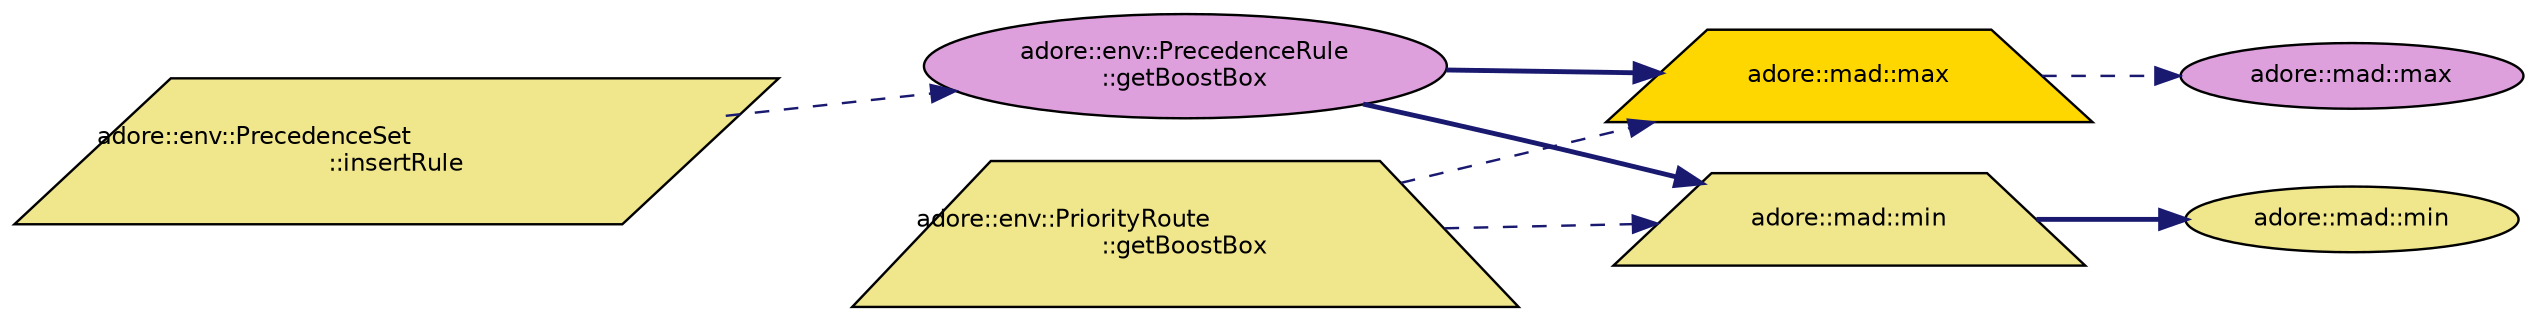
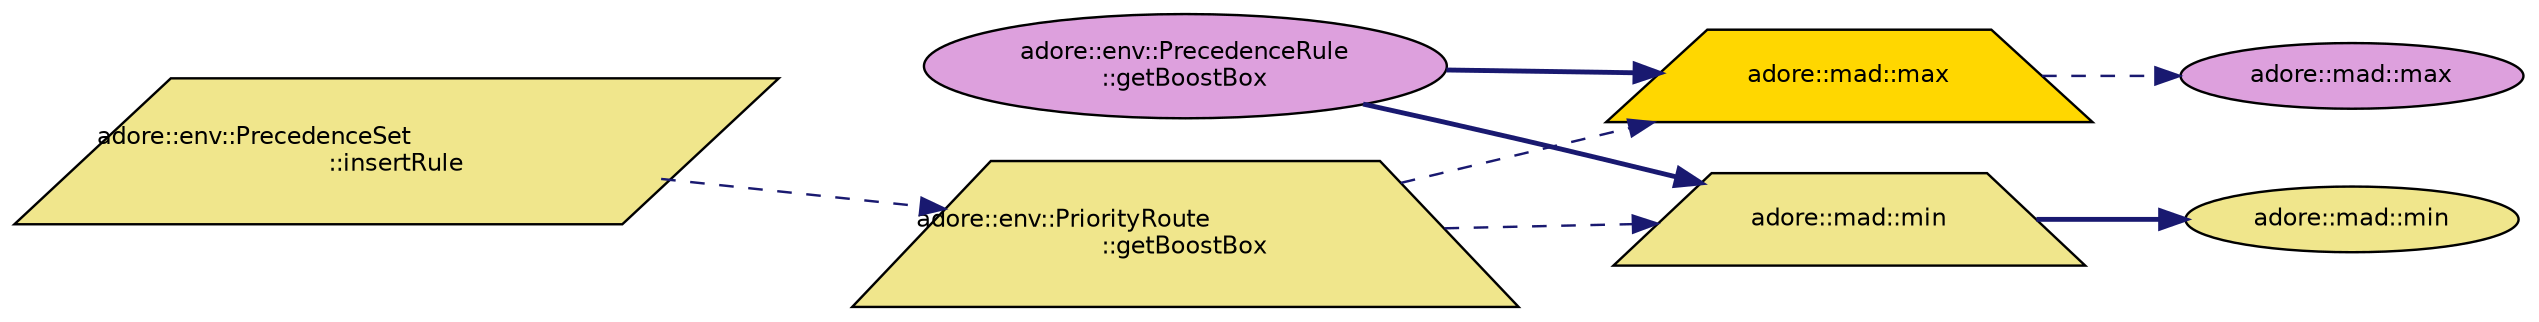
(828, 105) -> (791, 193)
